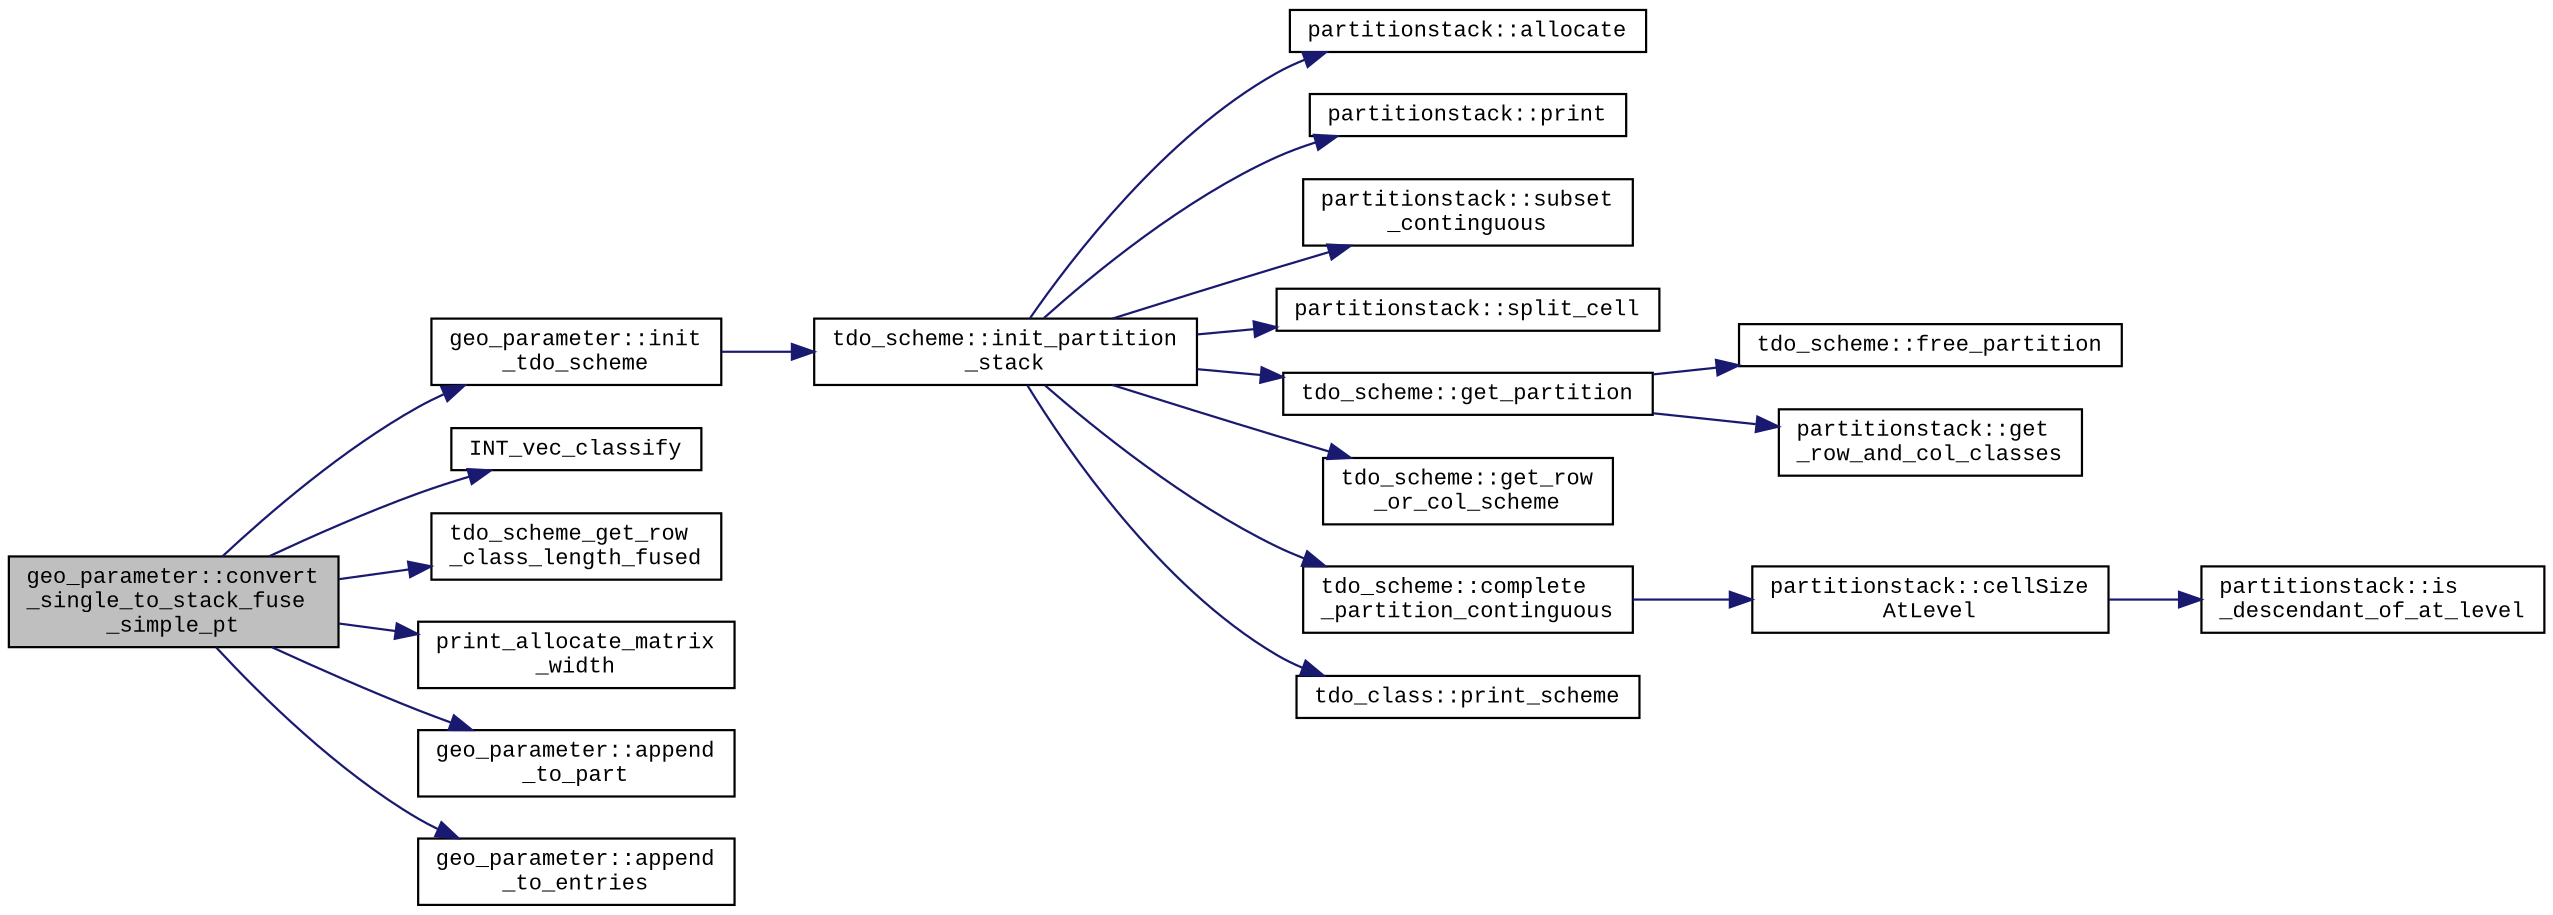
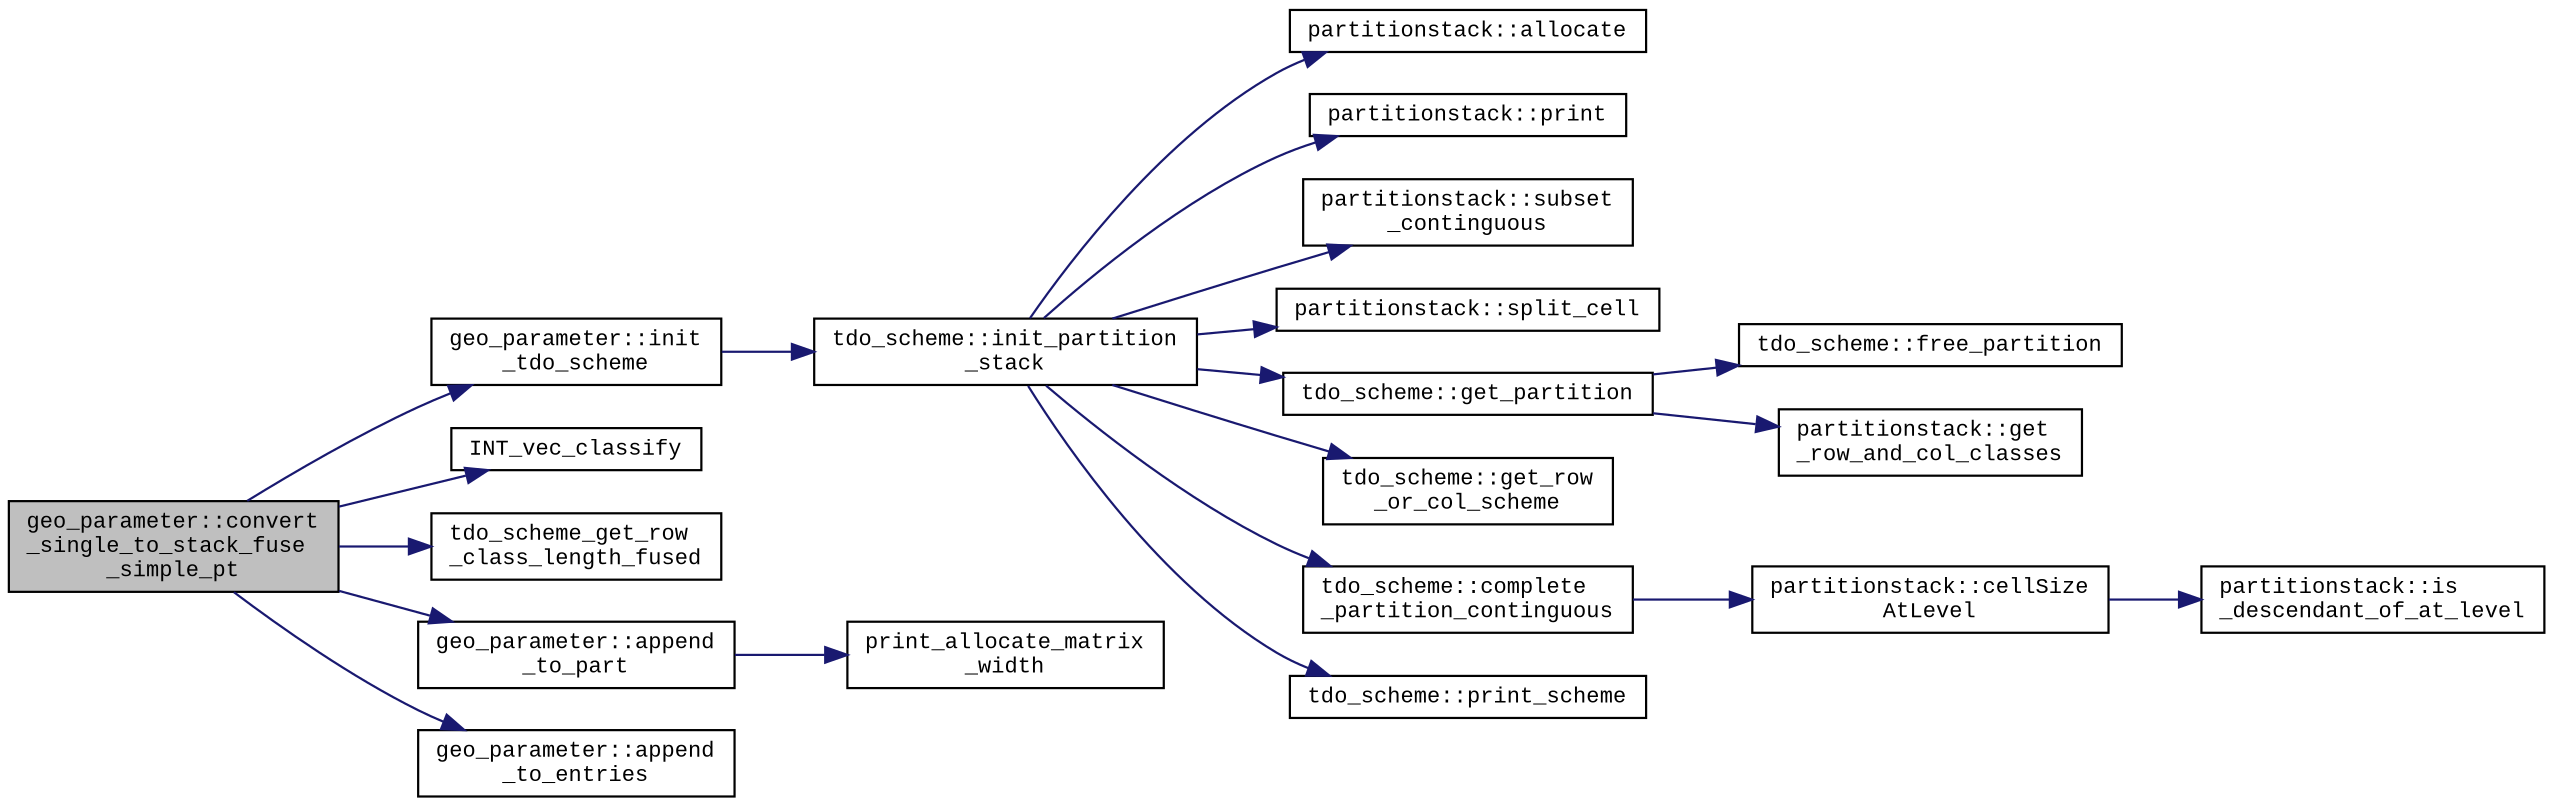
(367, 627) -> (780, 655)
(1468, 697) -> (1468, 697)
